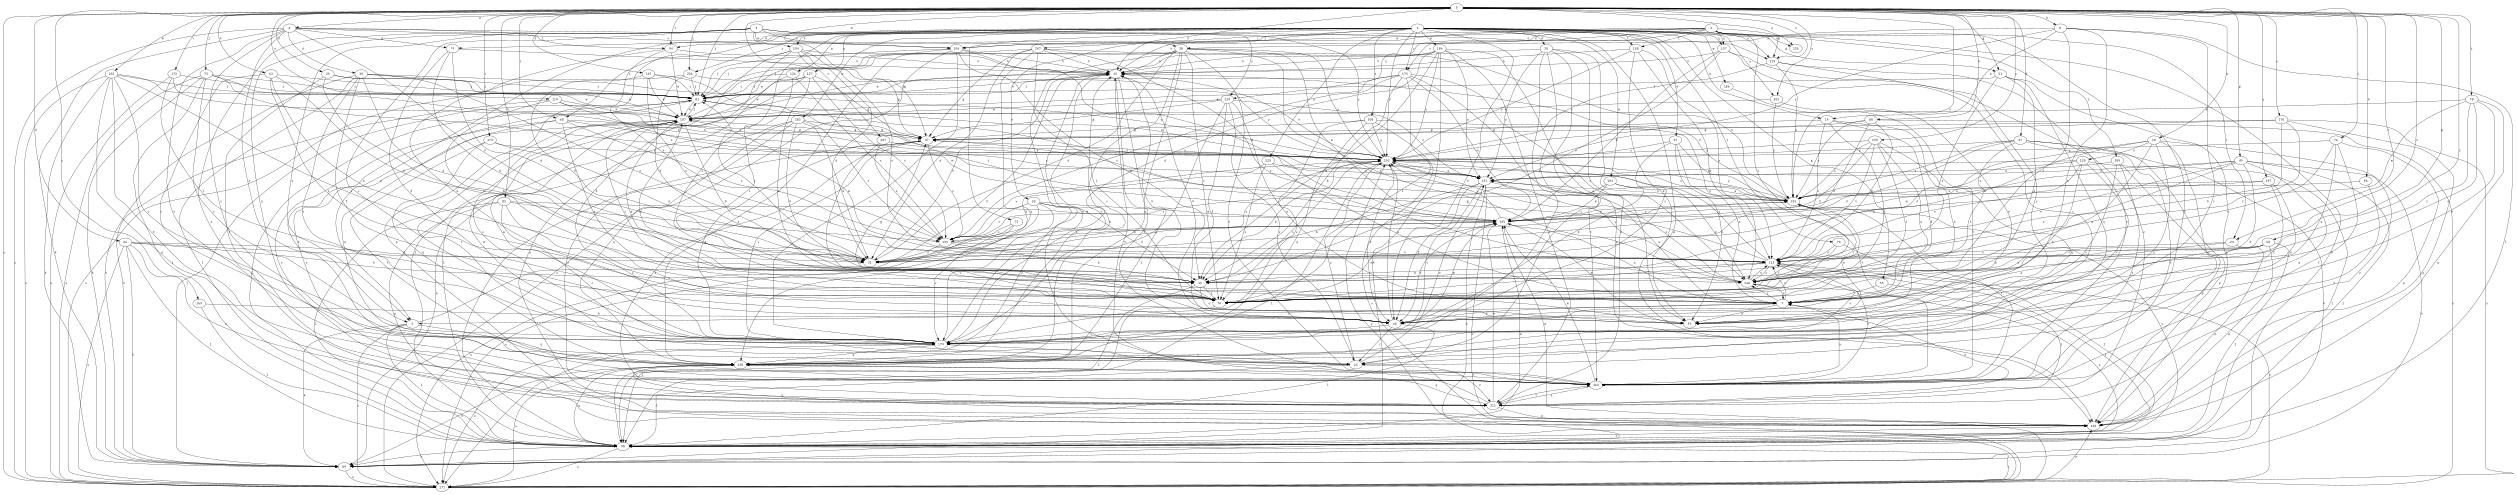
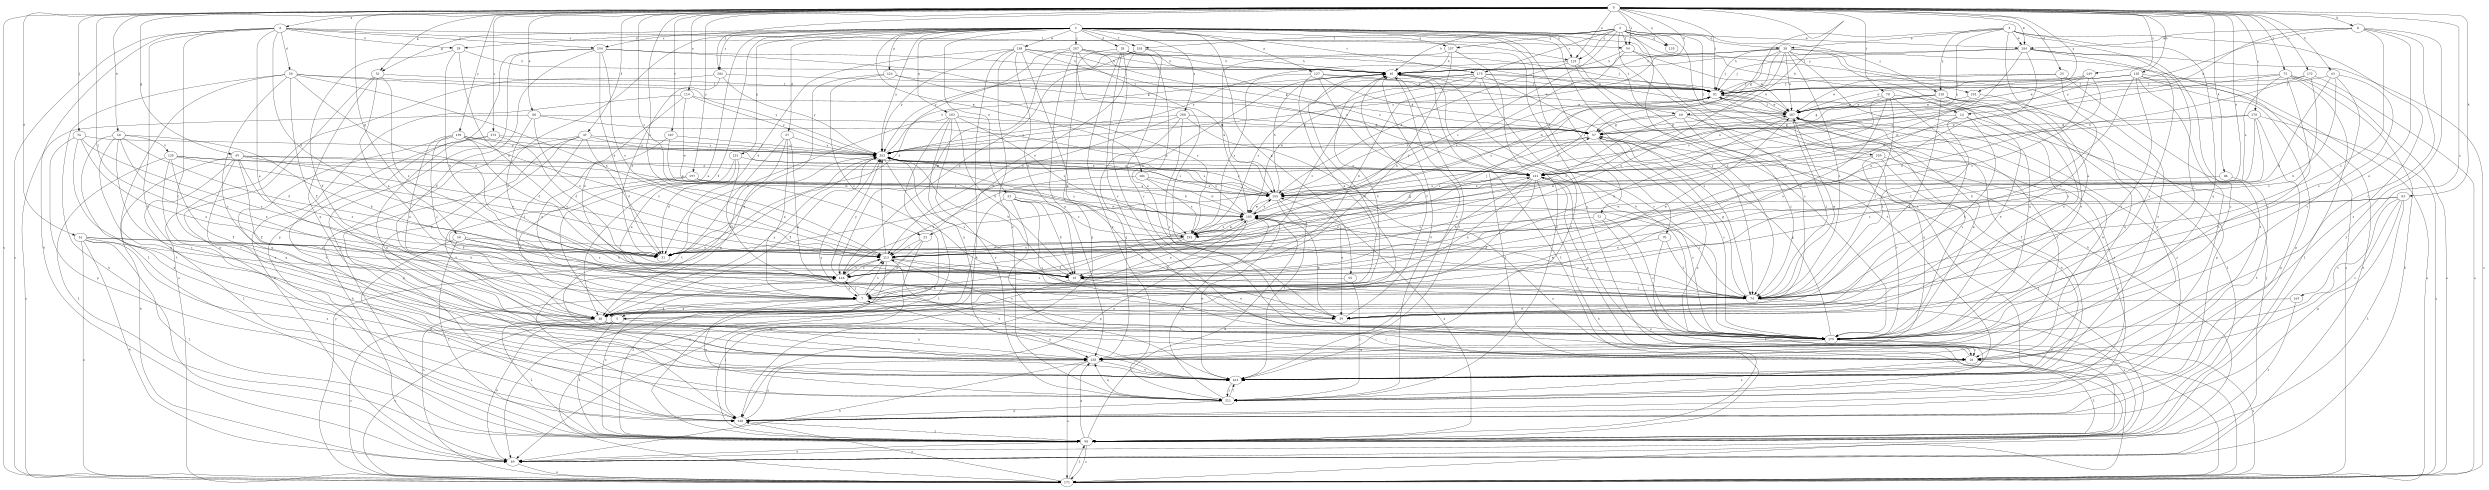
(1727, 87) -> none
none -> (373, 471)
